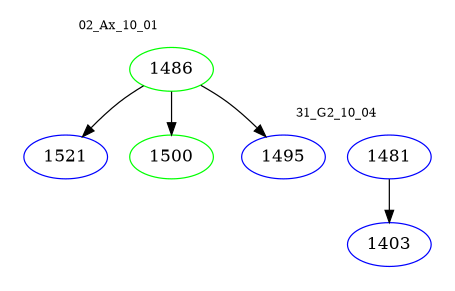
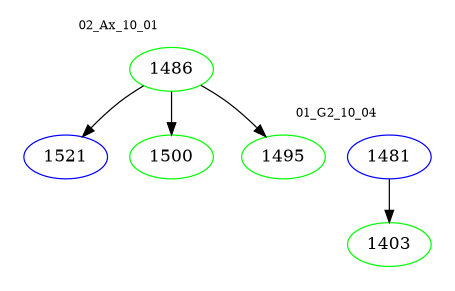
(336, 114) -> (336, 114)
(283, 157) -> (283, 157)
(389, 245) -> (389, 245)
